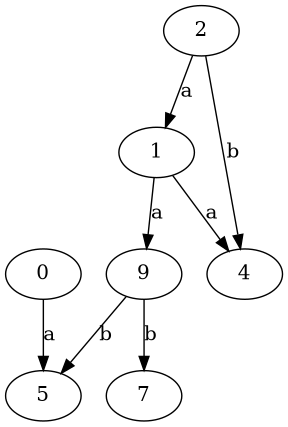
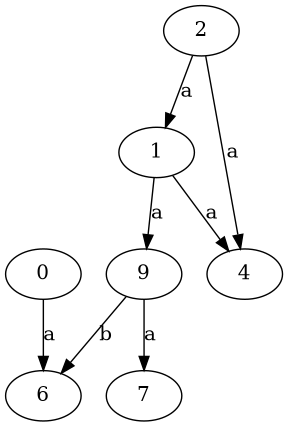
(234, 152) -> (233, 152)
(151, 335) -> (150, 335)
(43, 396) -> (43, 396)
